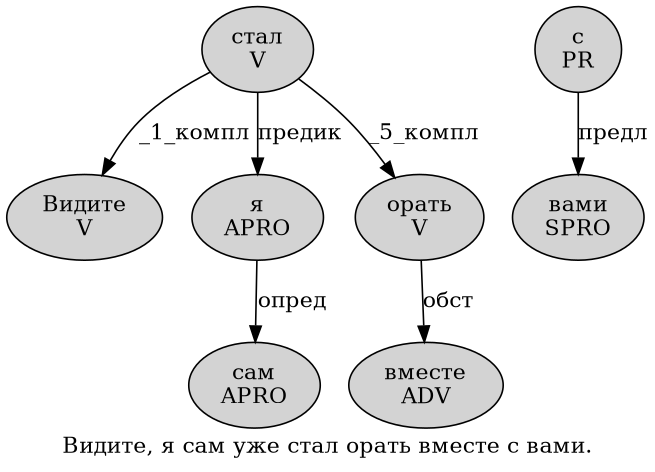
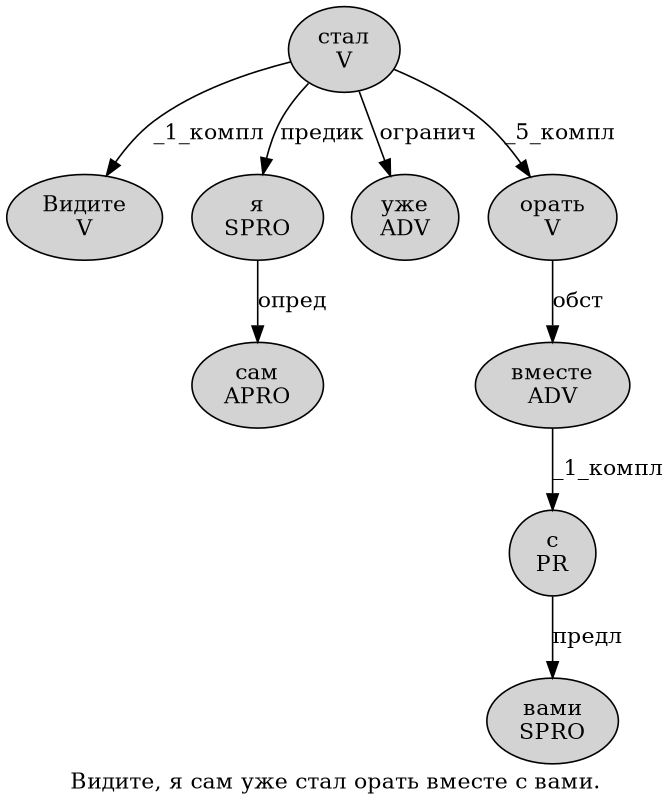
(258, 217) -> (258, 217)
none -> (405, 217)
none -> (553, 461)
